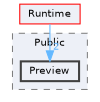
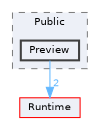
(50, 40) -> (50, 75)
